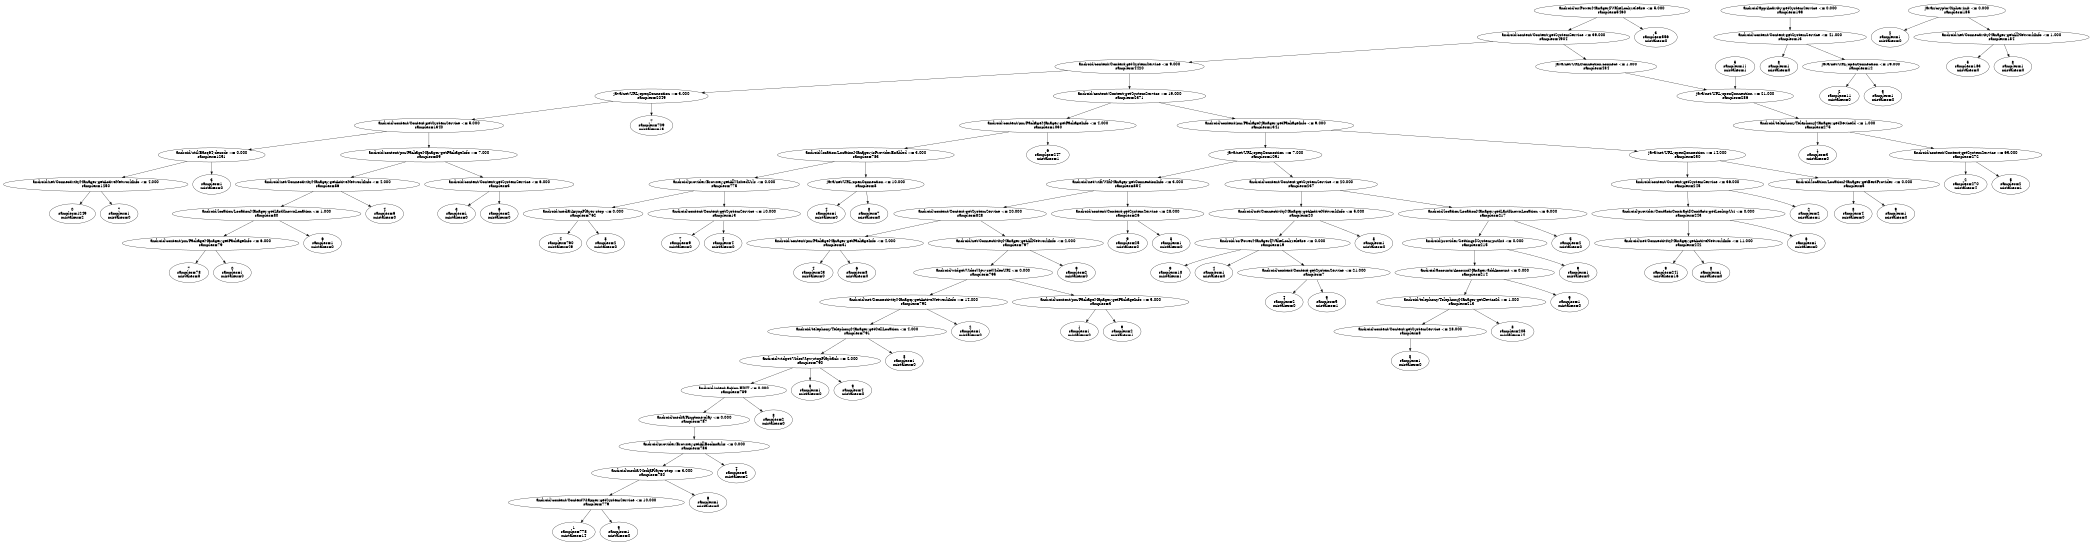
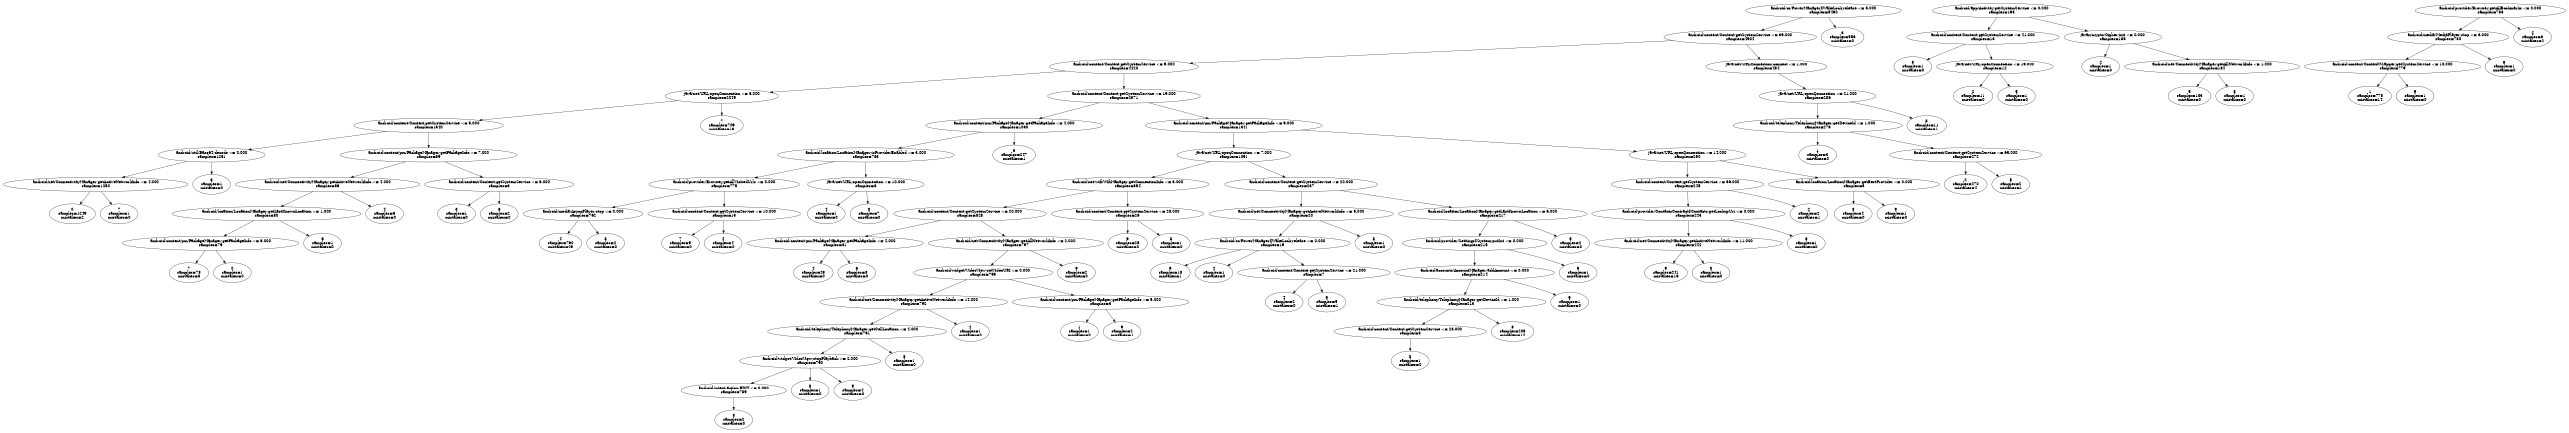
none -> (2057, 24)
(1735, 81) -> (1880, 109)
(694, 420) -> none
